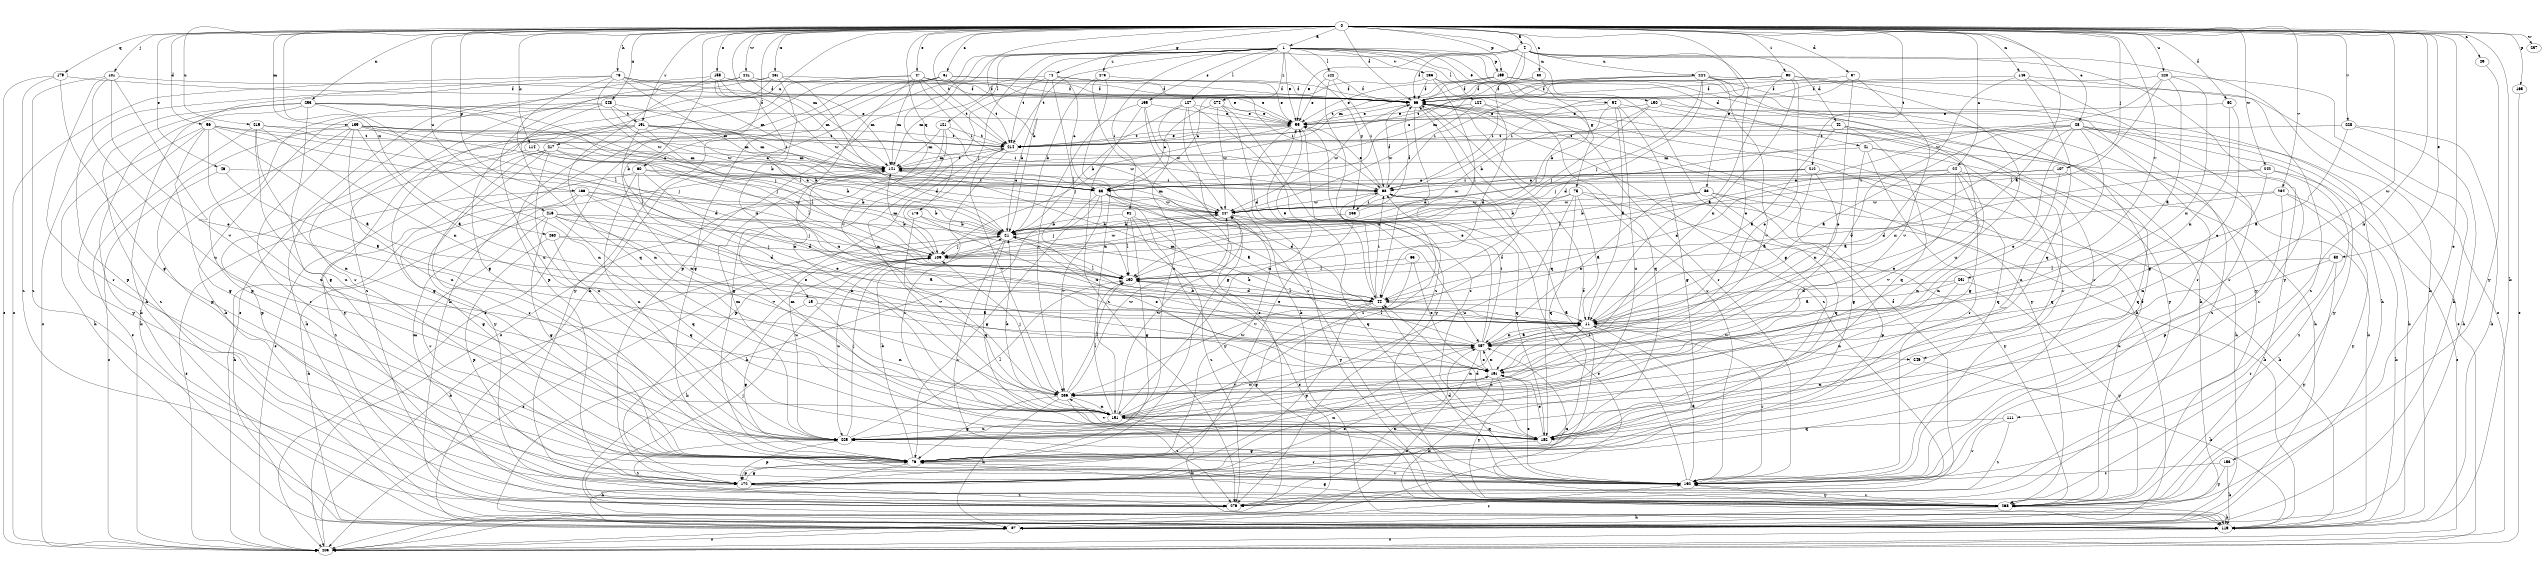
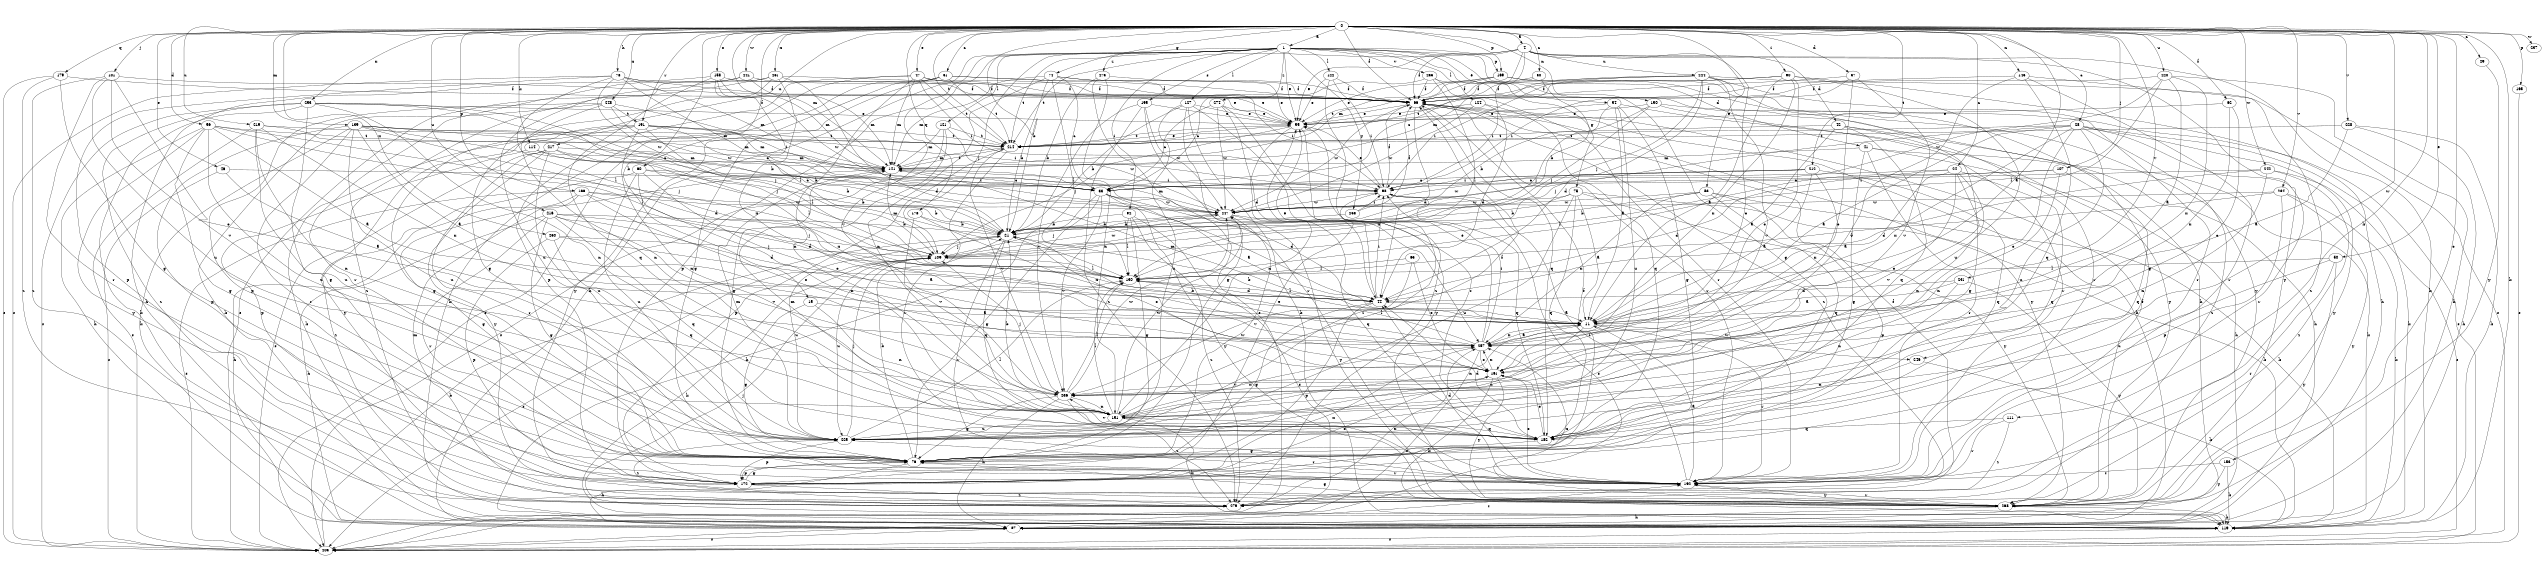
(1368, 200) -> (1369, 205)
